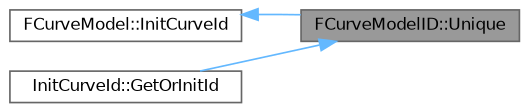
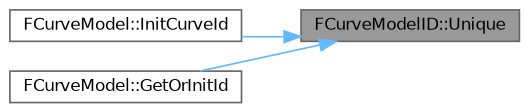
(279, 15) -> (263, 37)
(126, 87) -> (126, 87)
